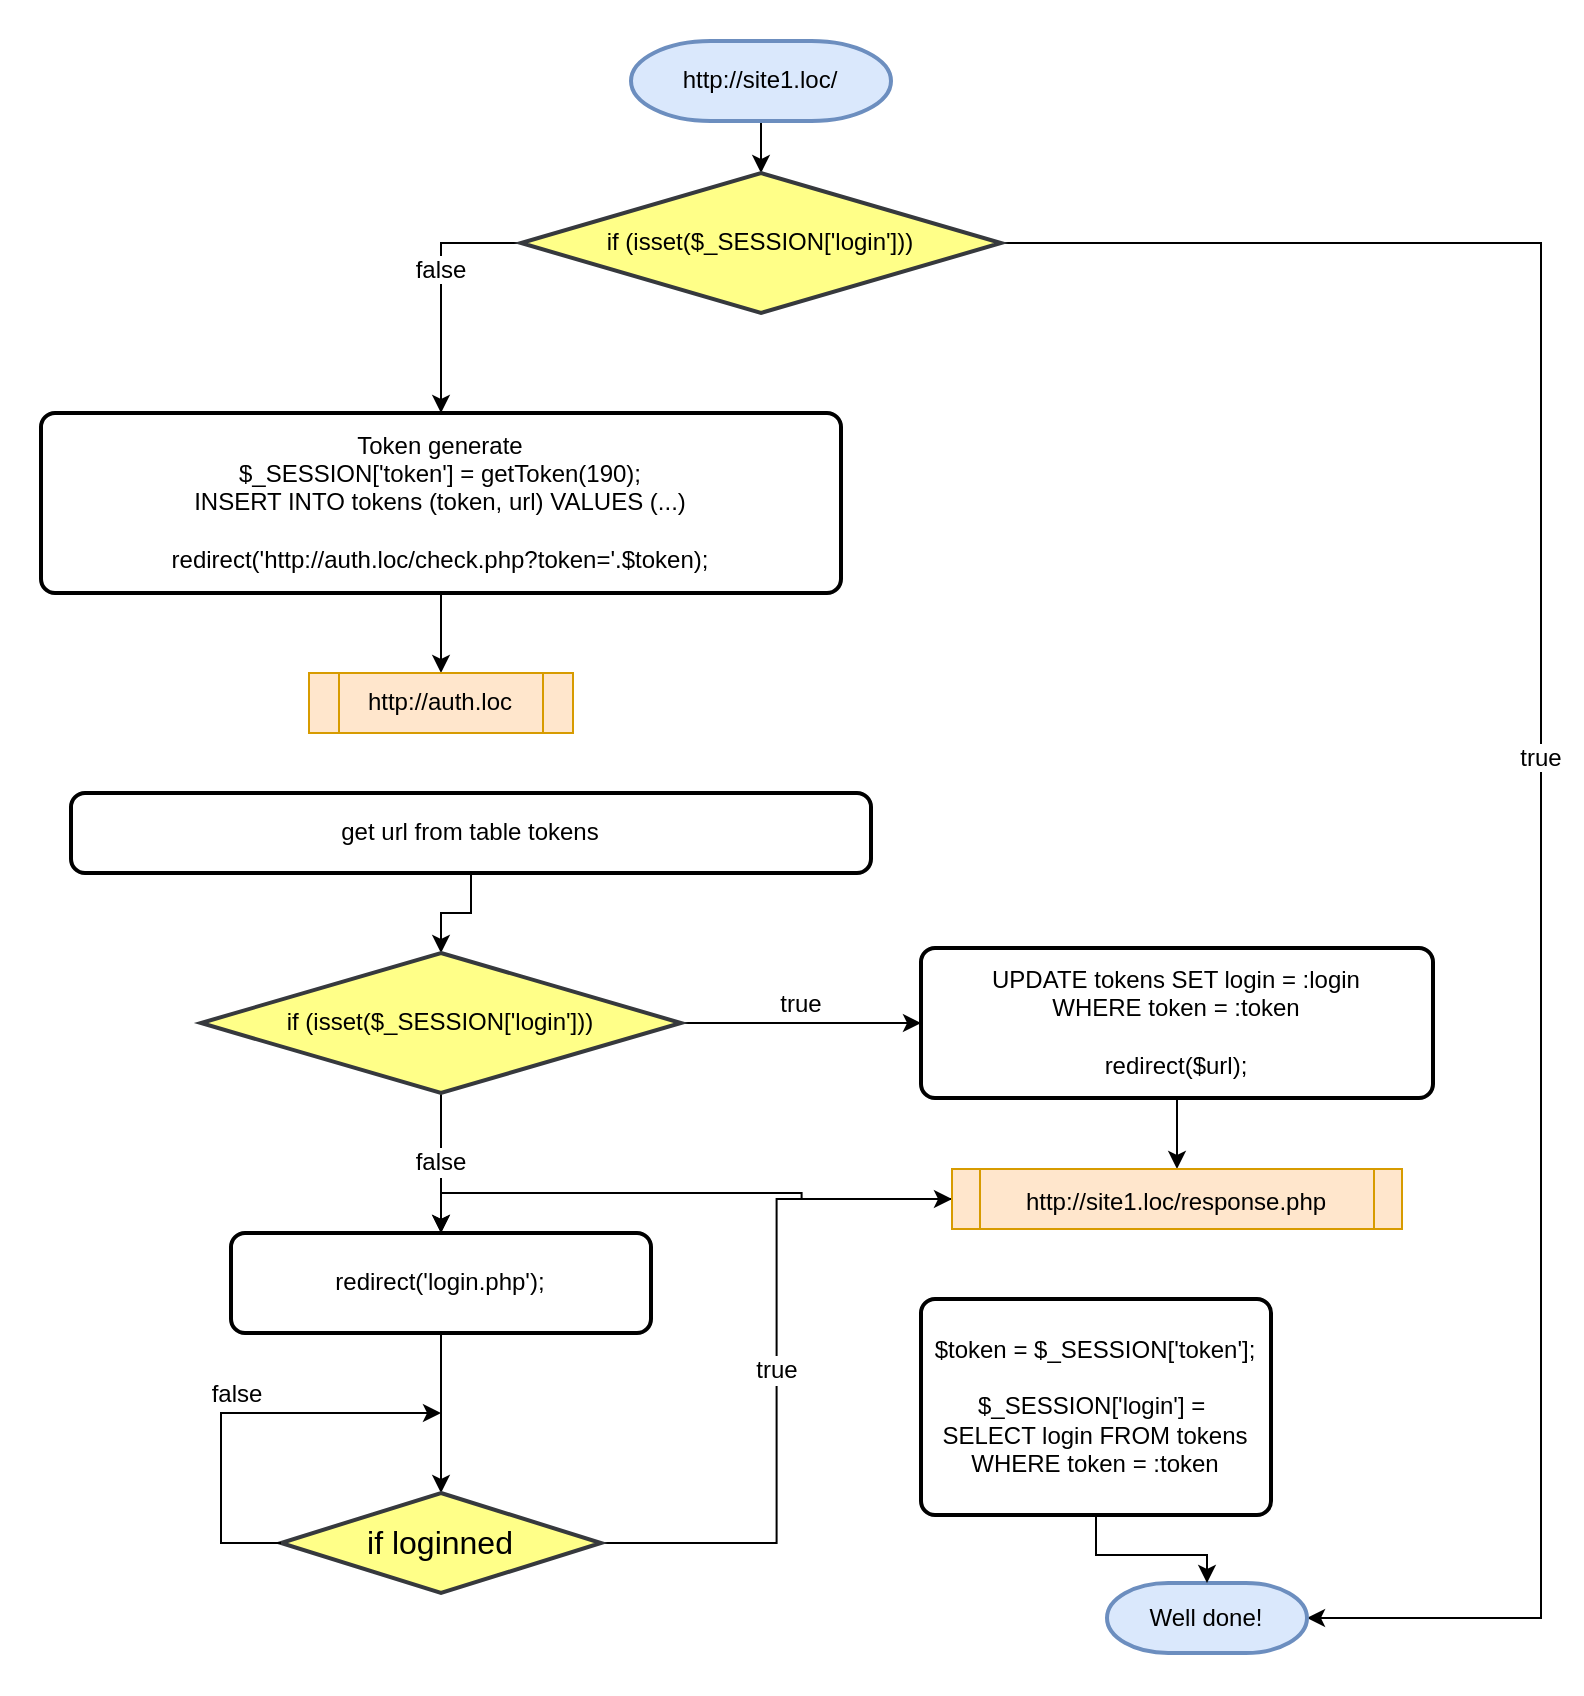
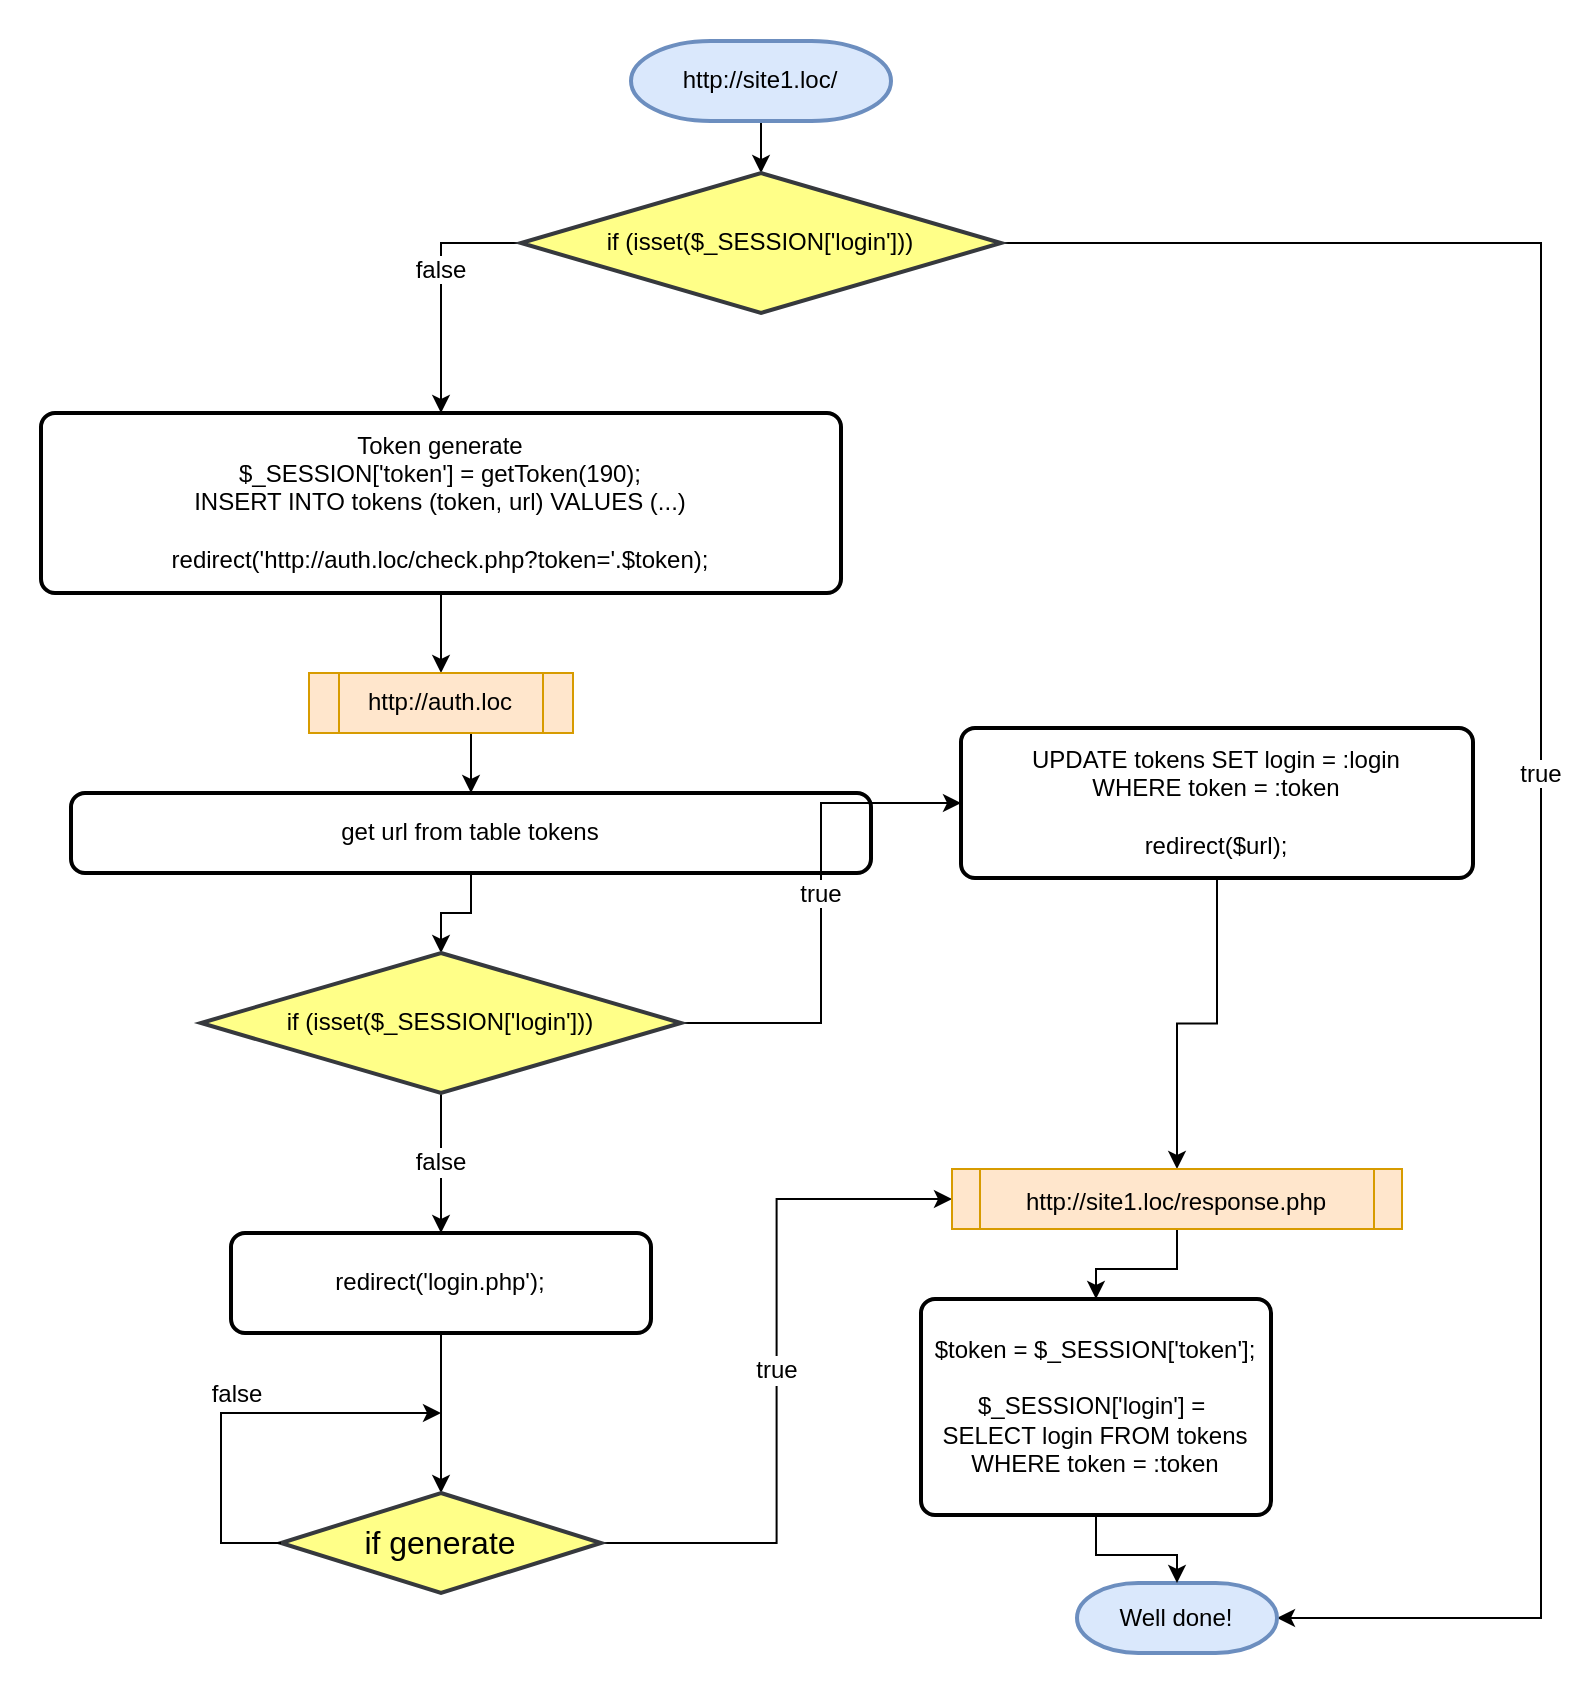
none -> (471, 755)
(1177, 1023) -> (1217, 803)
(625, 1193) -> (1148, 1269)
(441, 1543) -> (441, 1543)
(1207, 1618) -> (1177, 1618)
